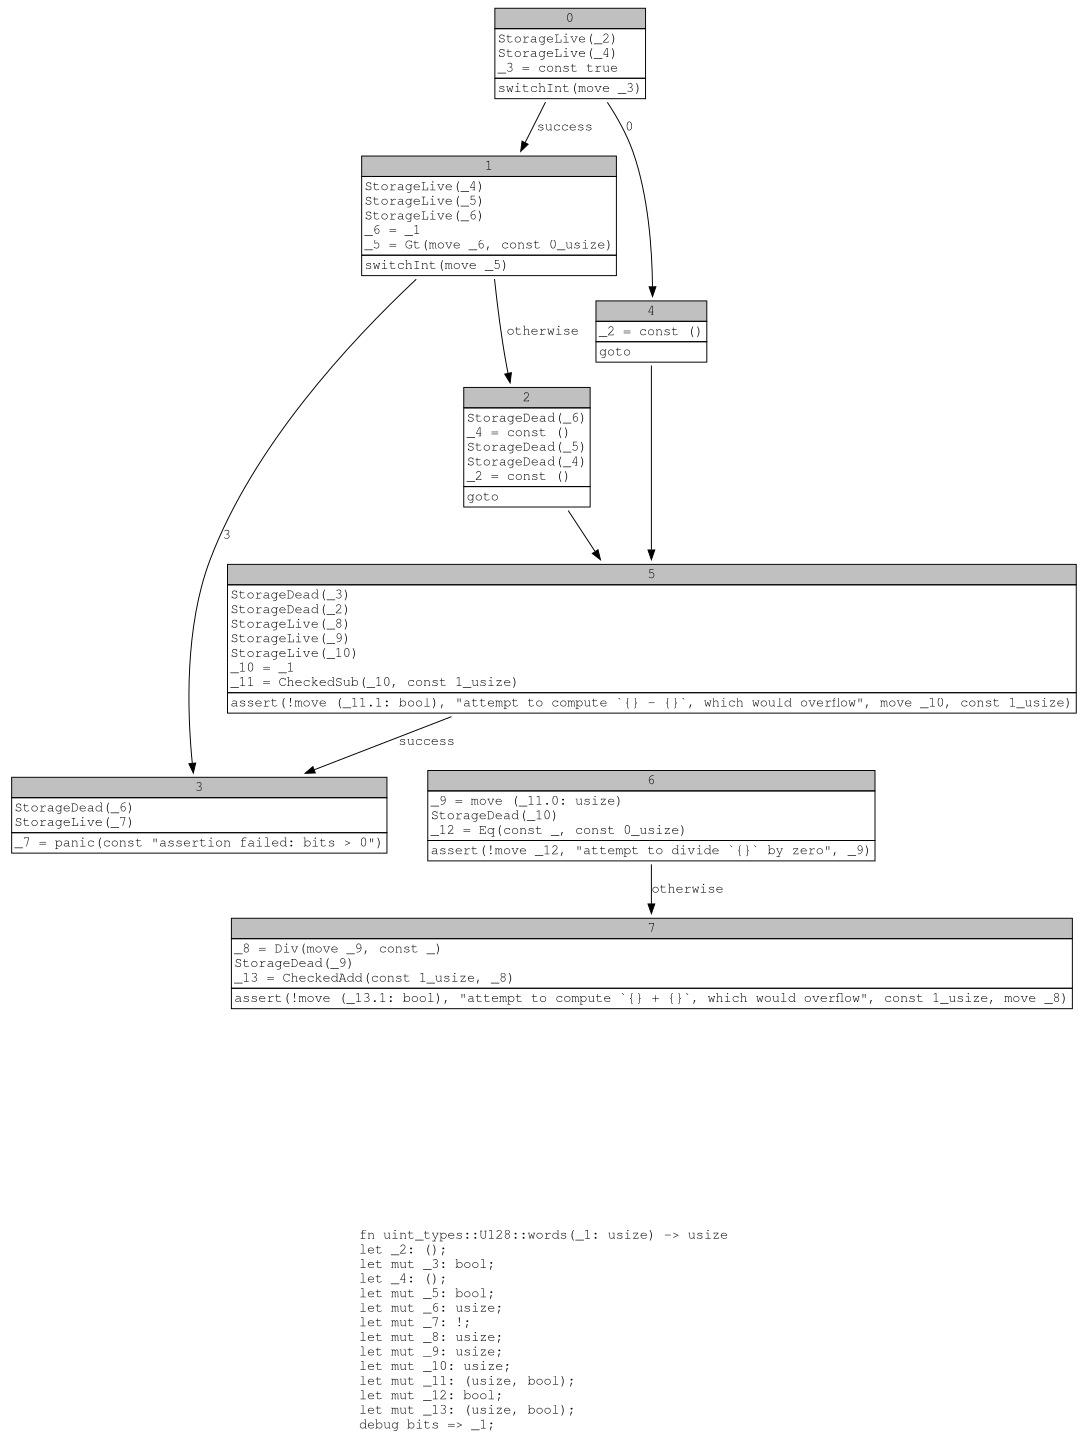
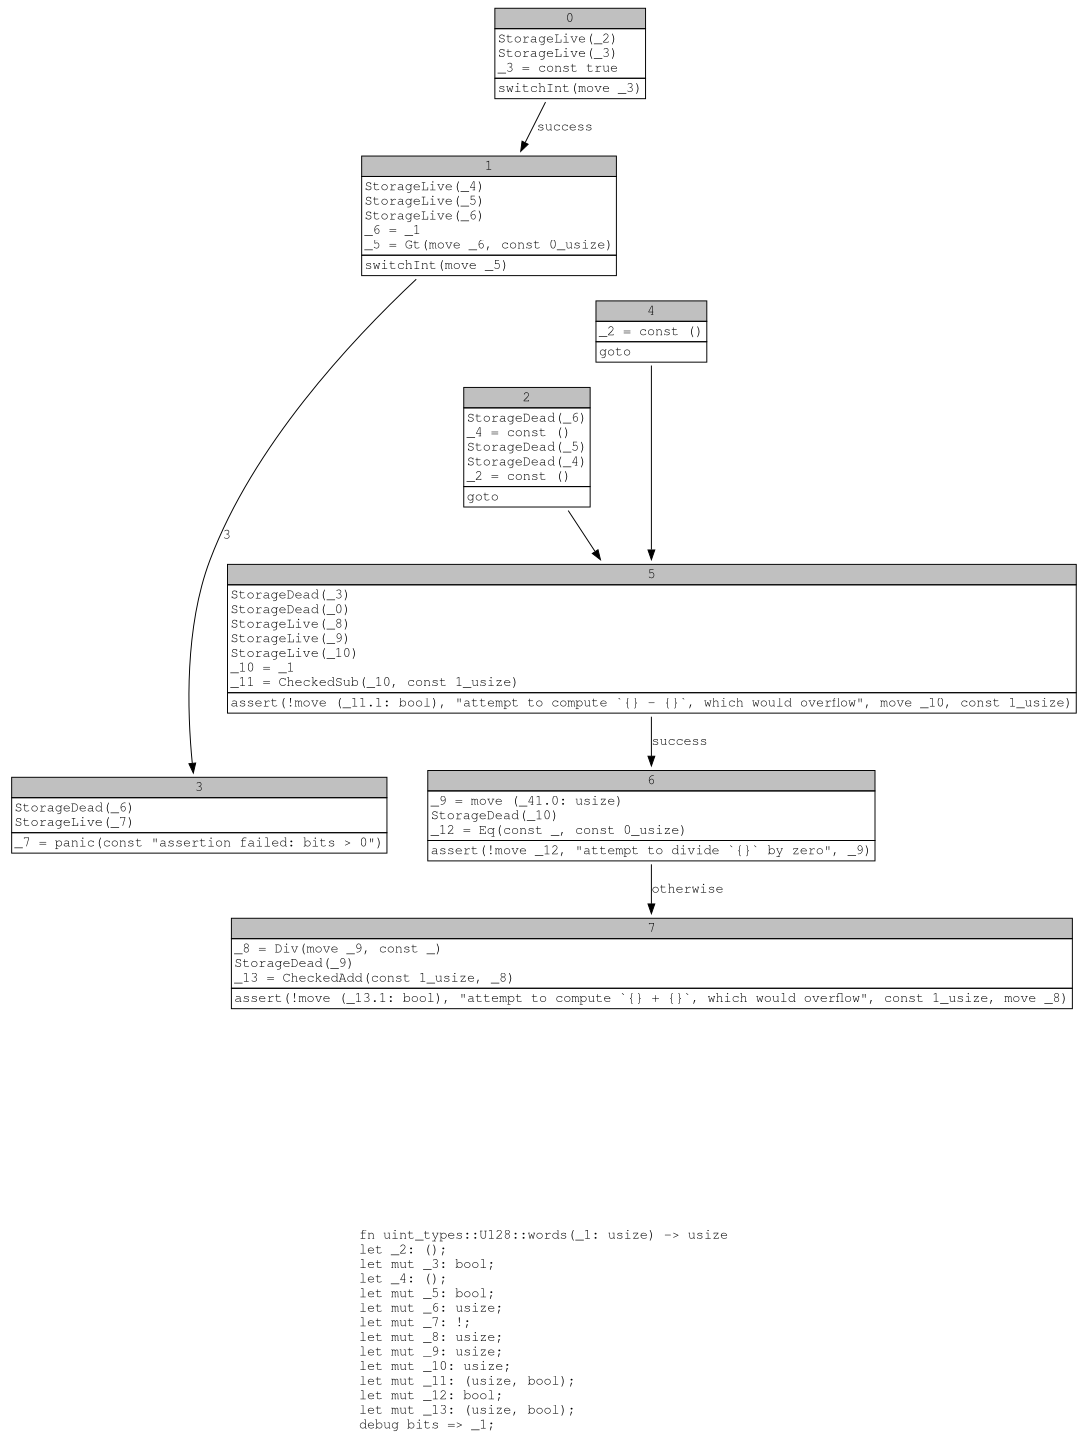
(558, 53) -> (558, 53)
(643, 191) -> none
(500, 326) -> none
(291, 609) -> (291, 609)
(383, 743) -> (651, 736)
(527, 801) -> (527, 801)
